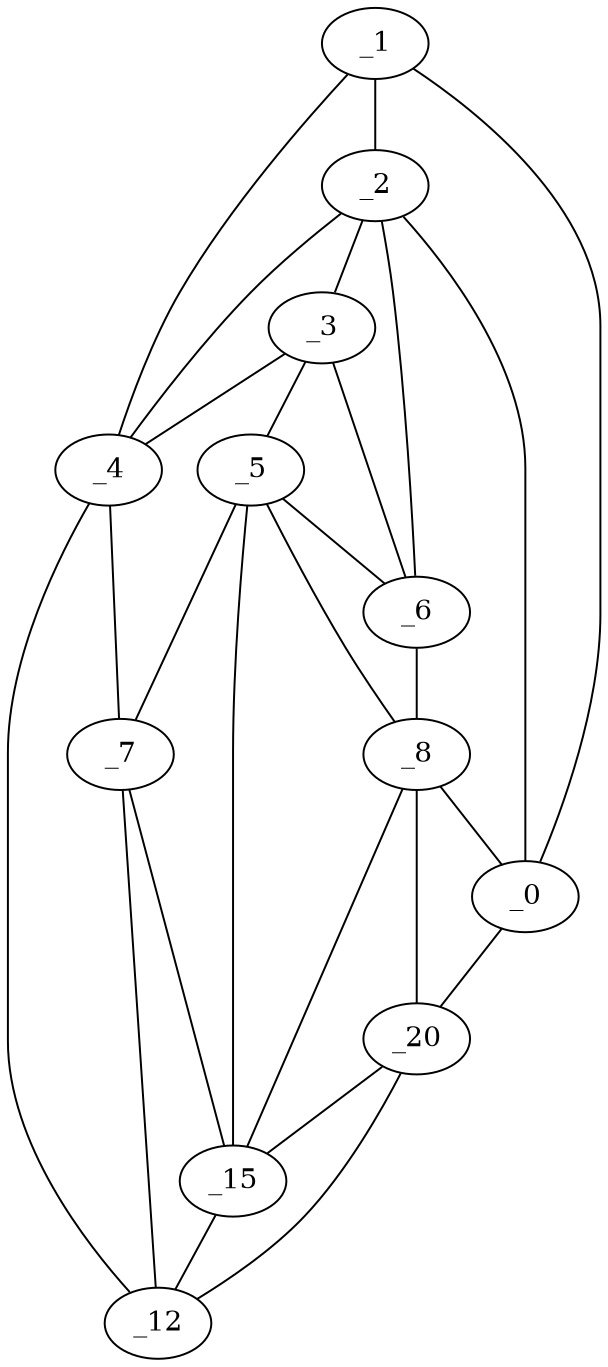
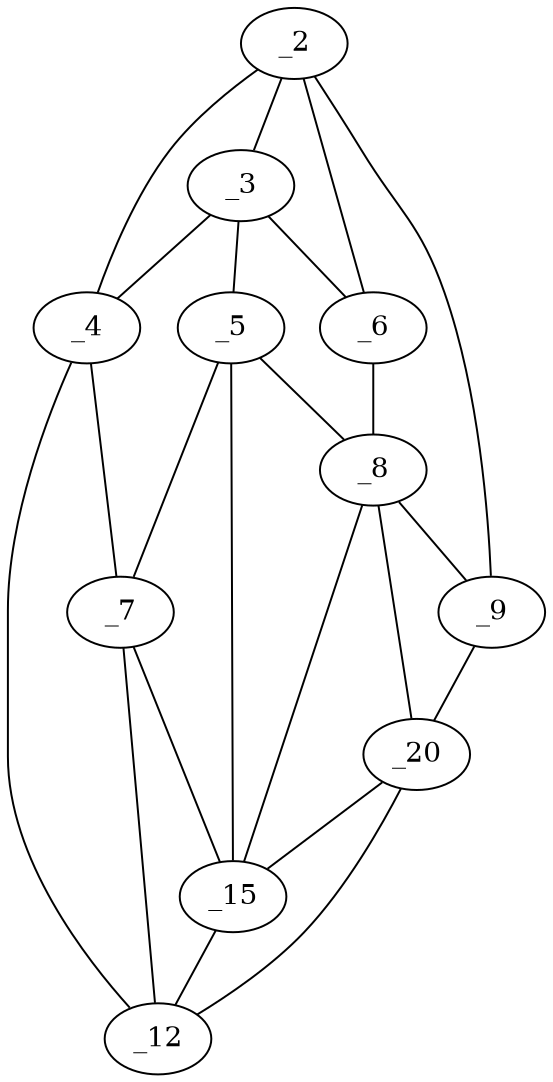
(375, 43) -> none
(334, 541) -> none
(525, 897) -> (492, 612)
